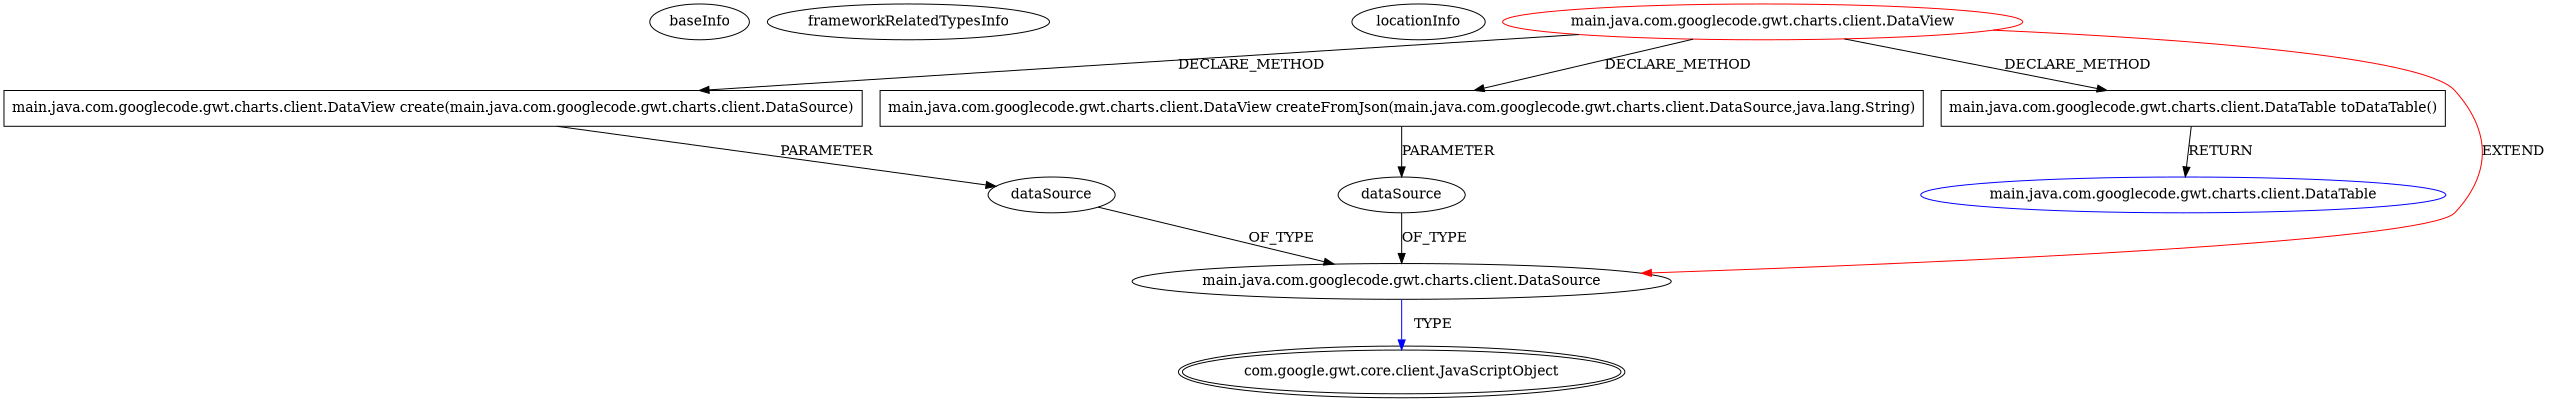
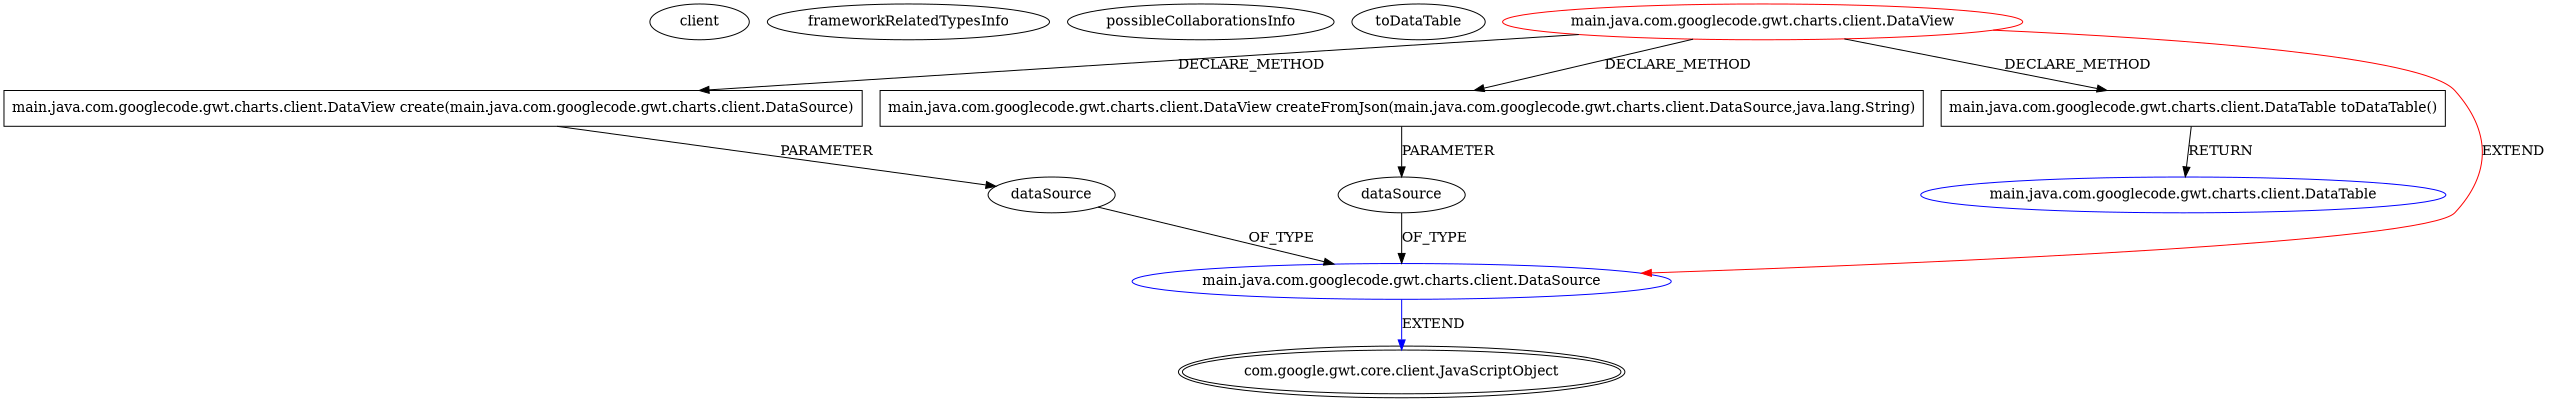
(700, 22) -> (700, 22)
none -> (1201, 22)
(1419, 22) -> (1419, 22)
(1402, 281) -> (1402, 281)
(1433, 325) -> (1433, 325)
